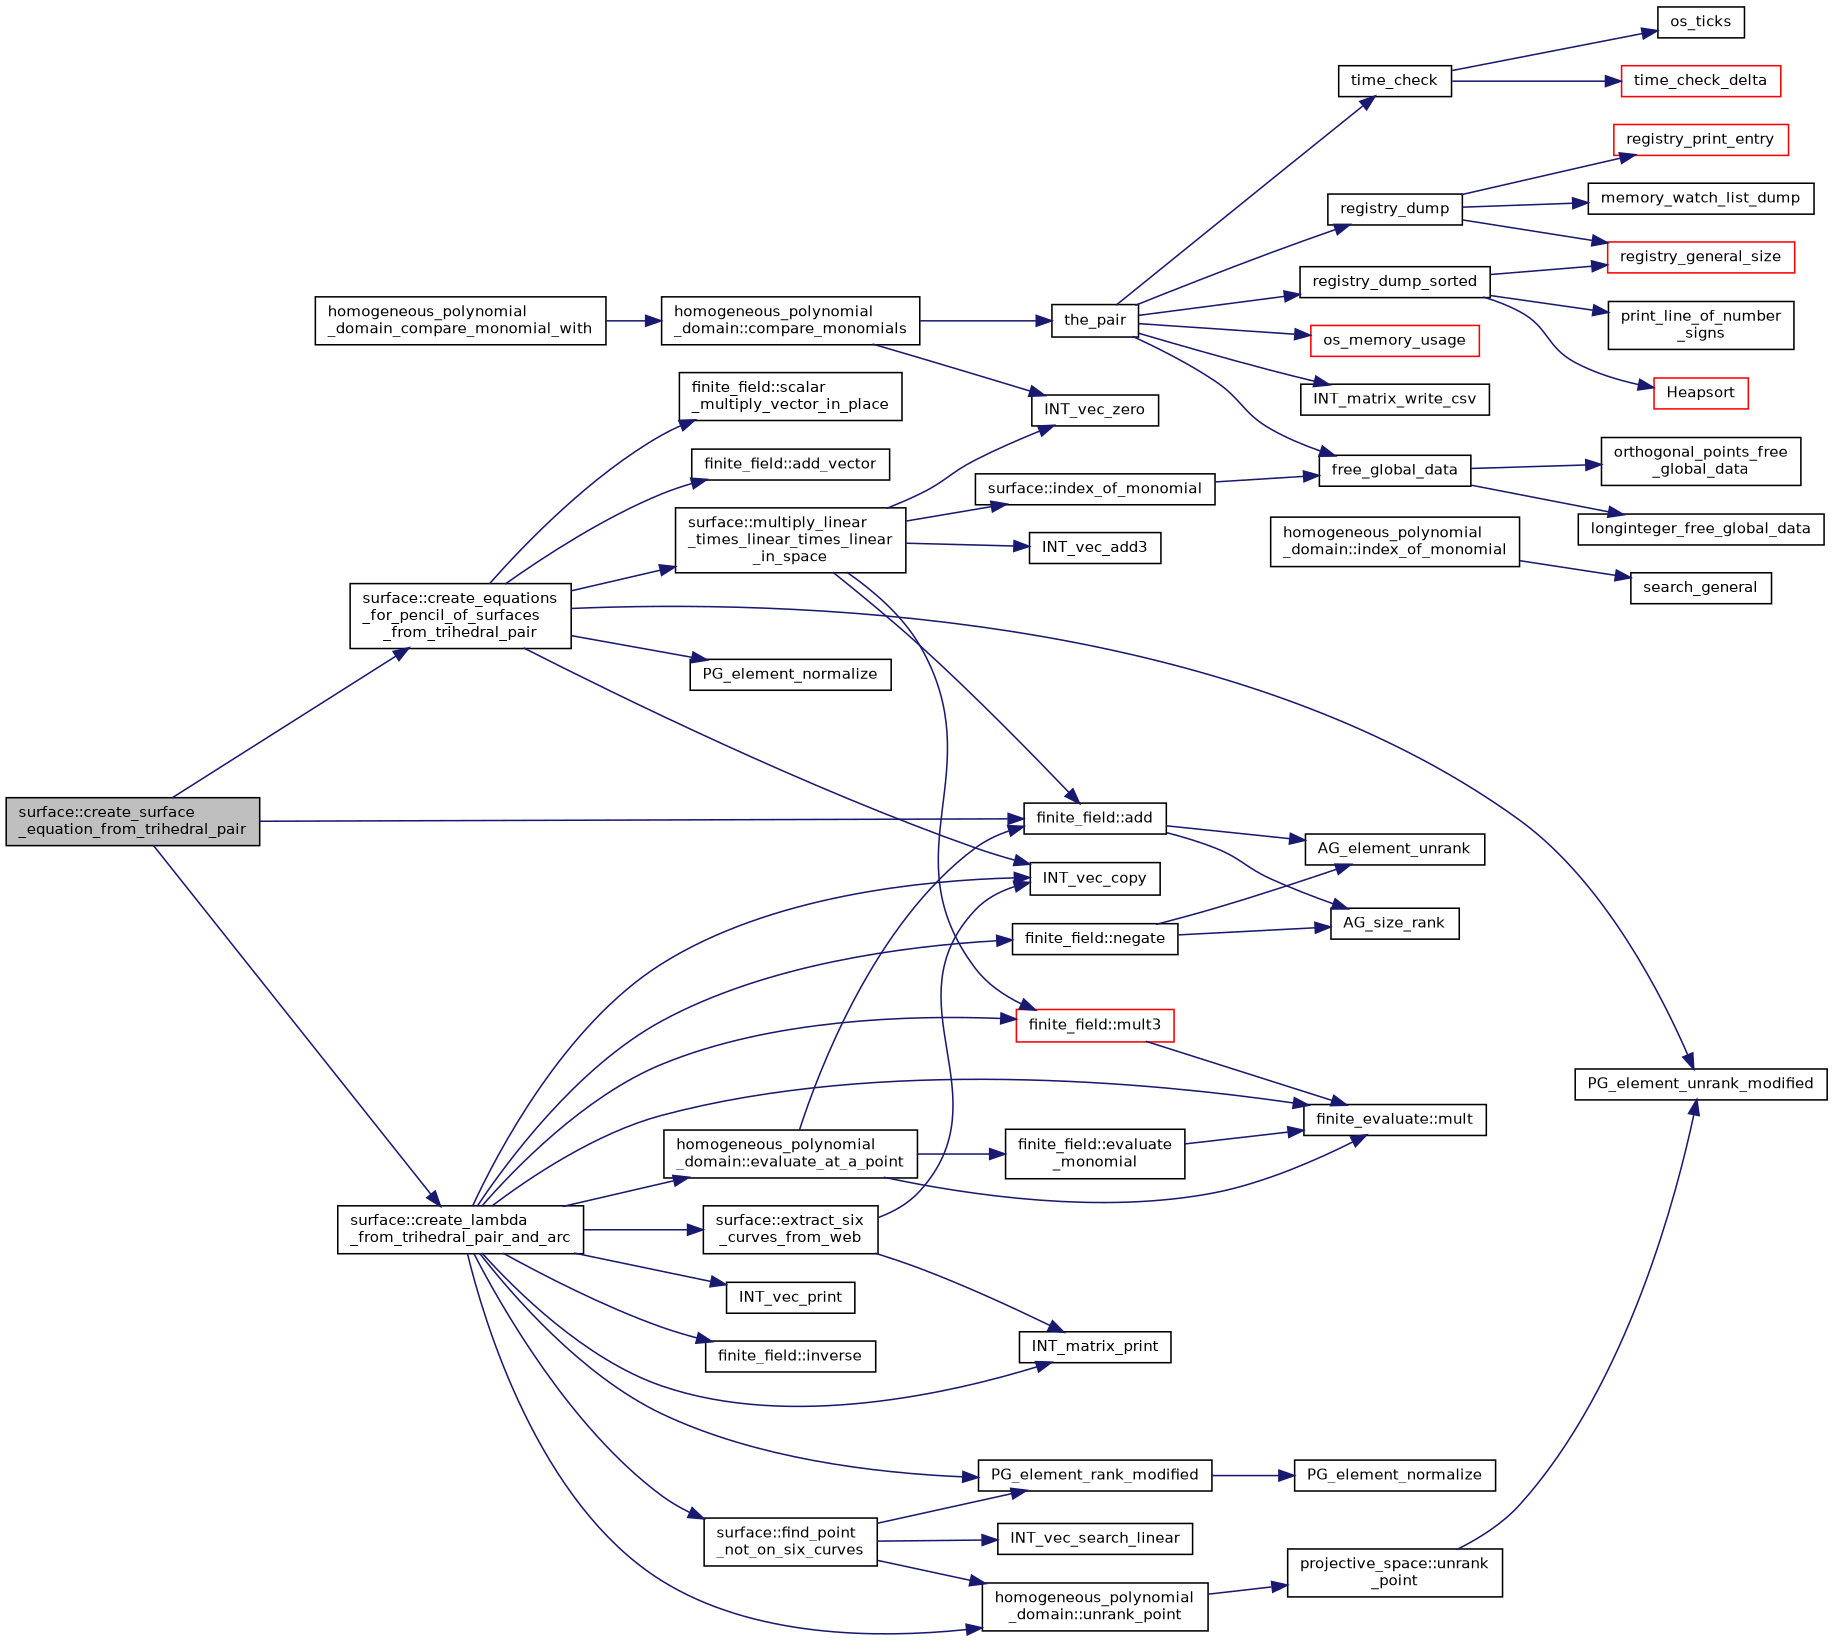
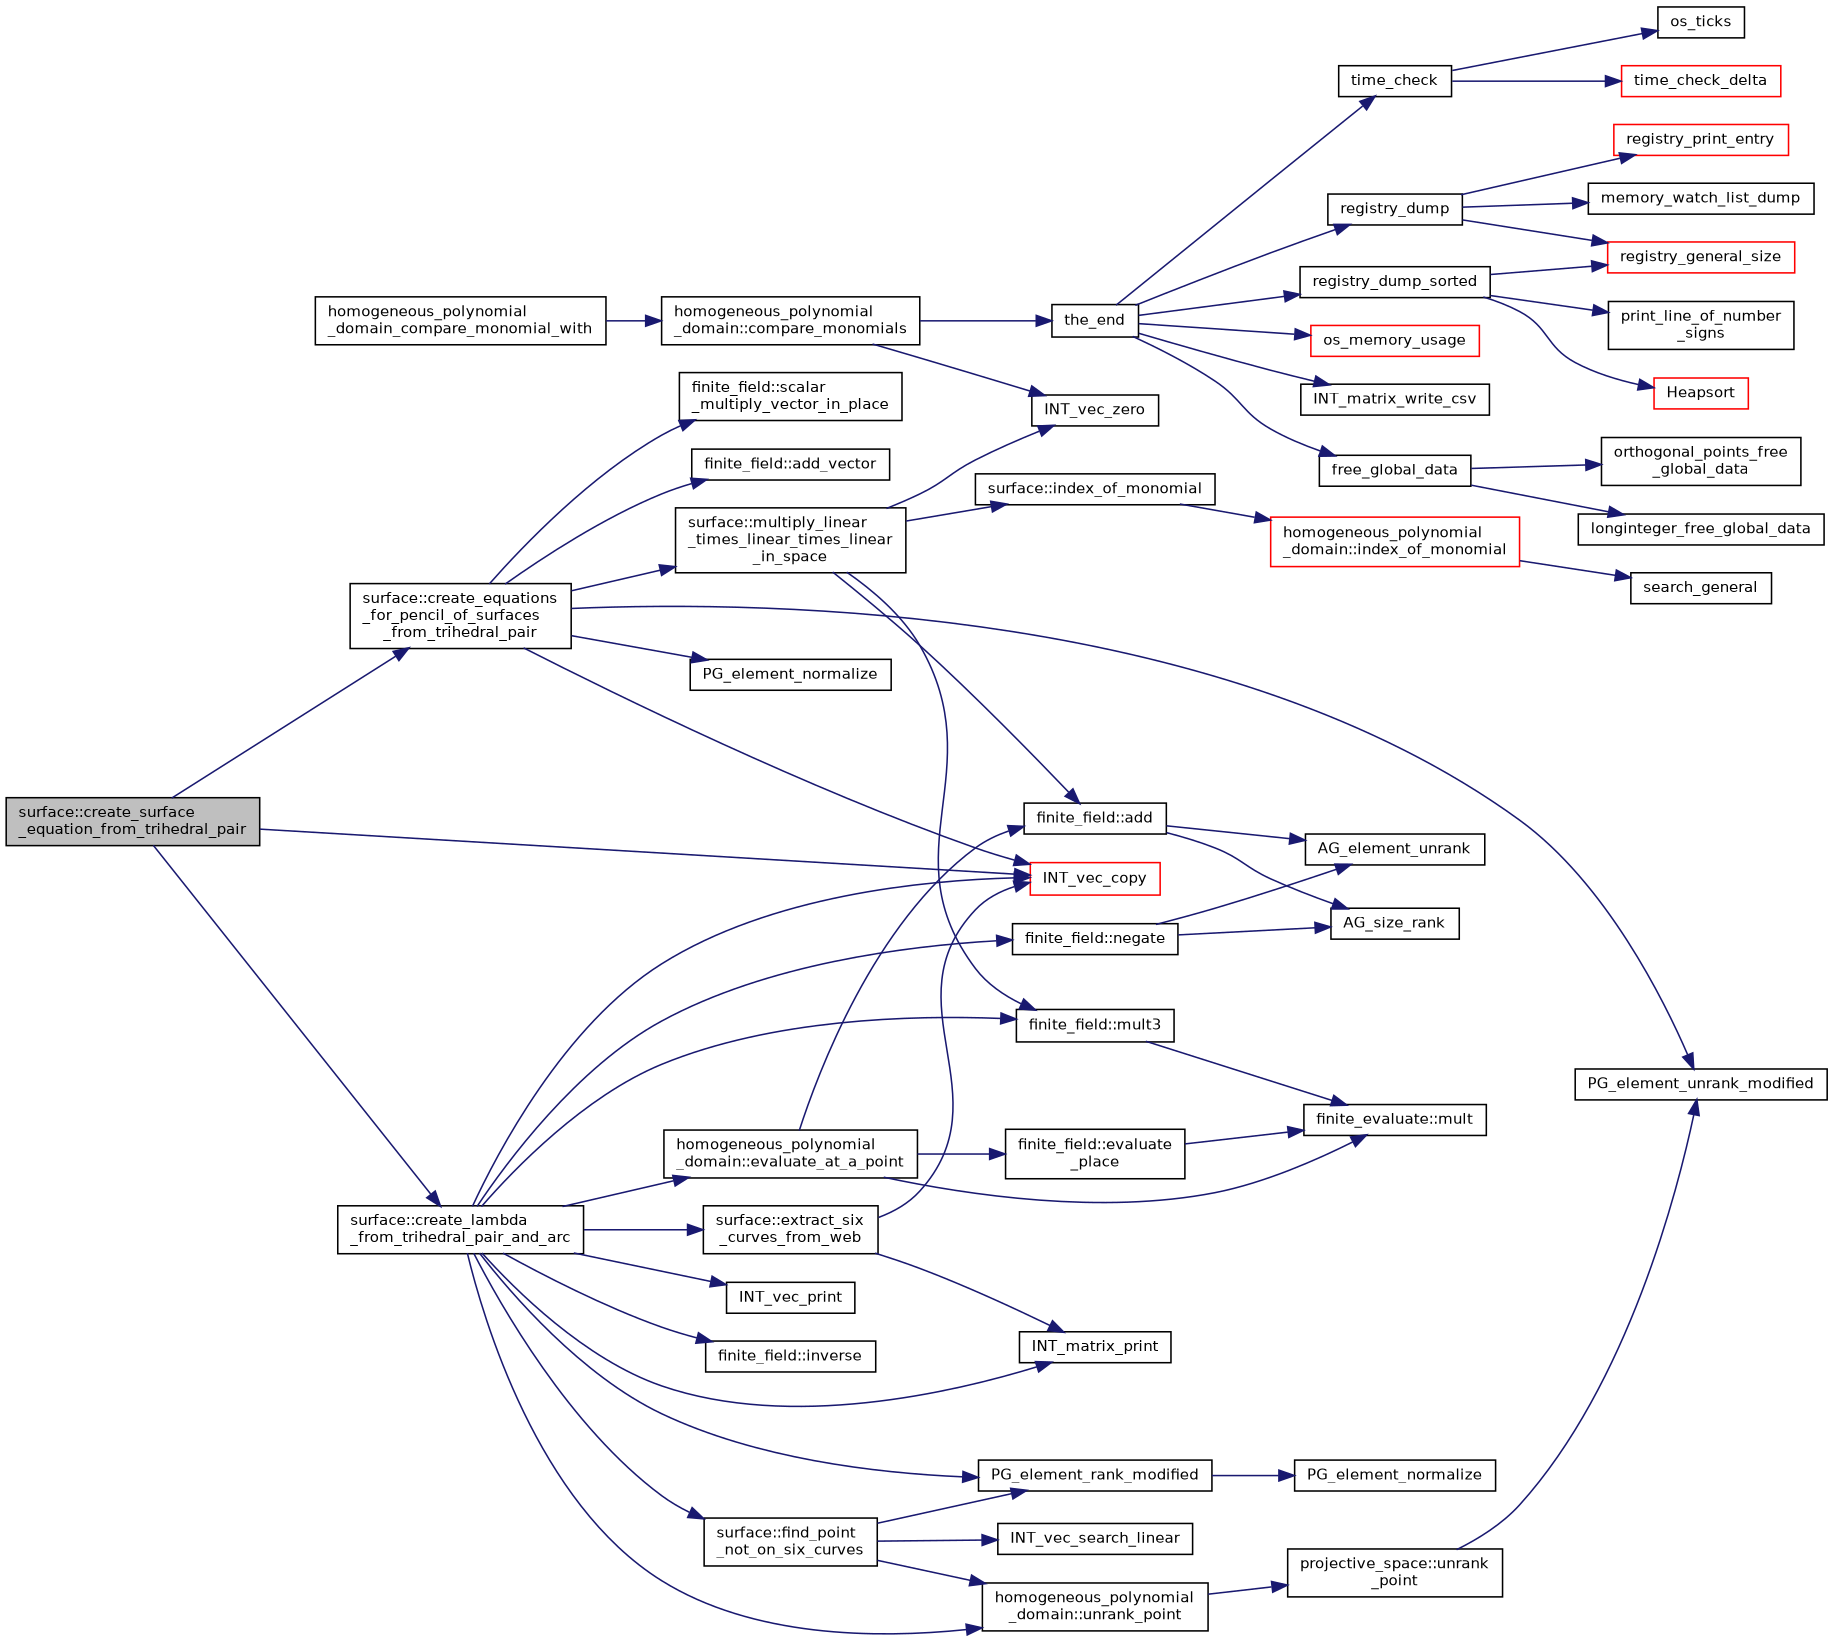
(1095, 321) -> (1095, 321)
(1259, 479) -> (1217, 511)
(1395, 542) -> (1395, 542)
(1095, 548) -> none
(634, 820) -> (637, 852)
(1095, 879) -> (1095, 879)
(1095, 1026) -> (1095, 1026)
(880, 1083) -> none
(1095, 1154) -> (1095, 1154)
